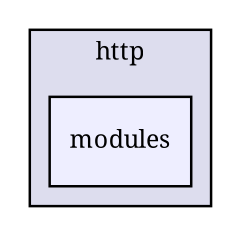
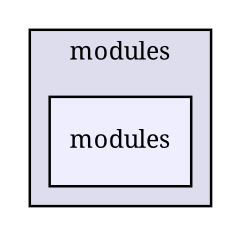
(120, 53) -> (120, 53)
